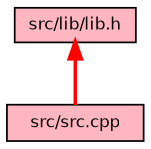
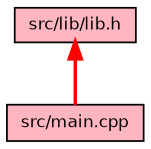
(75, 123) -> (75, 123)
